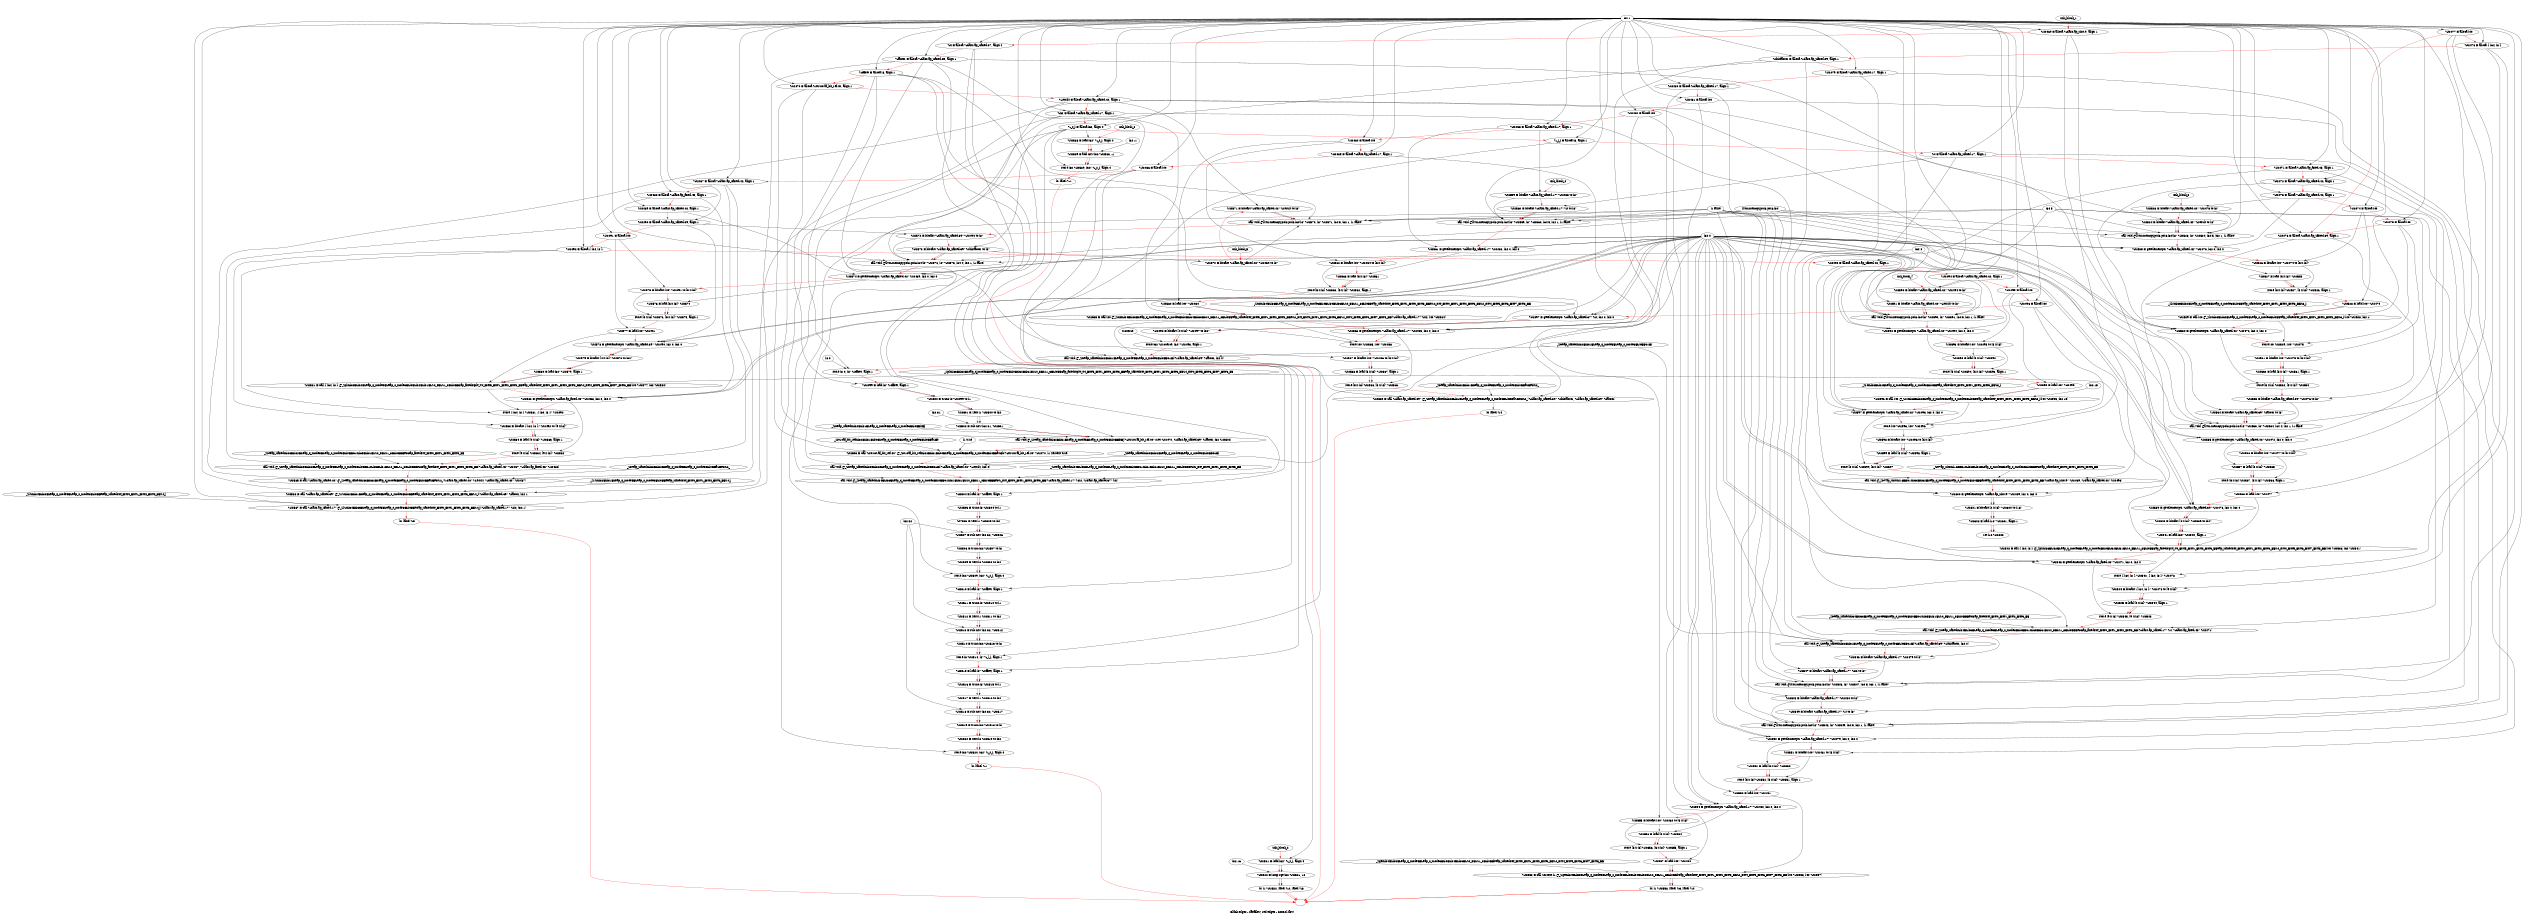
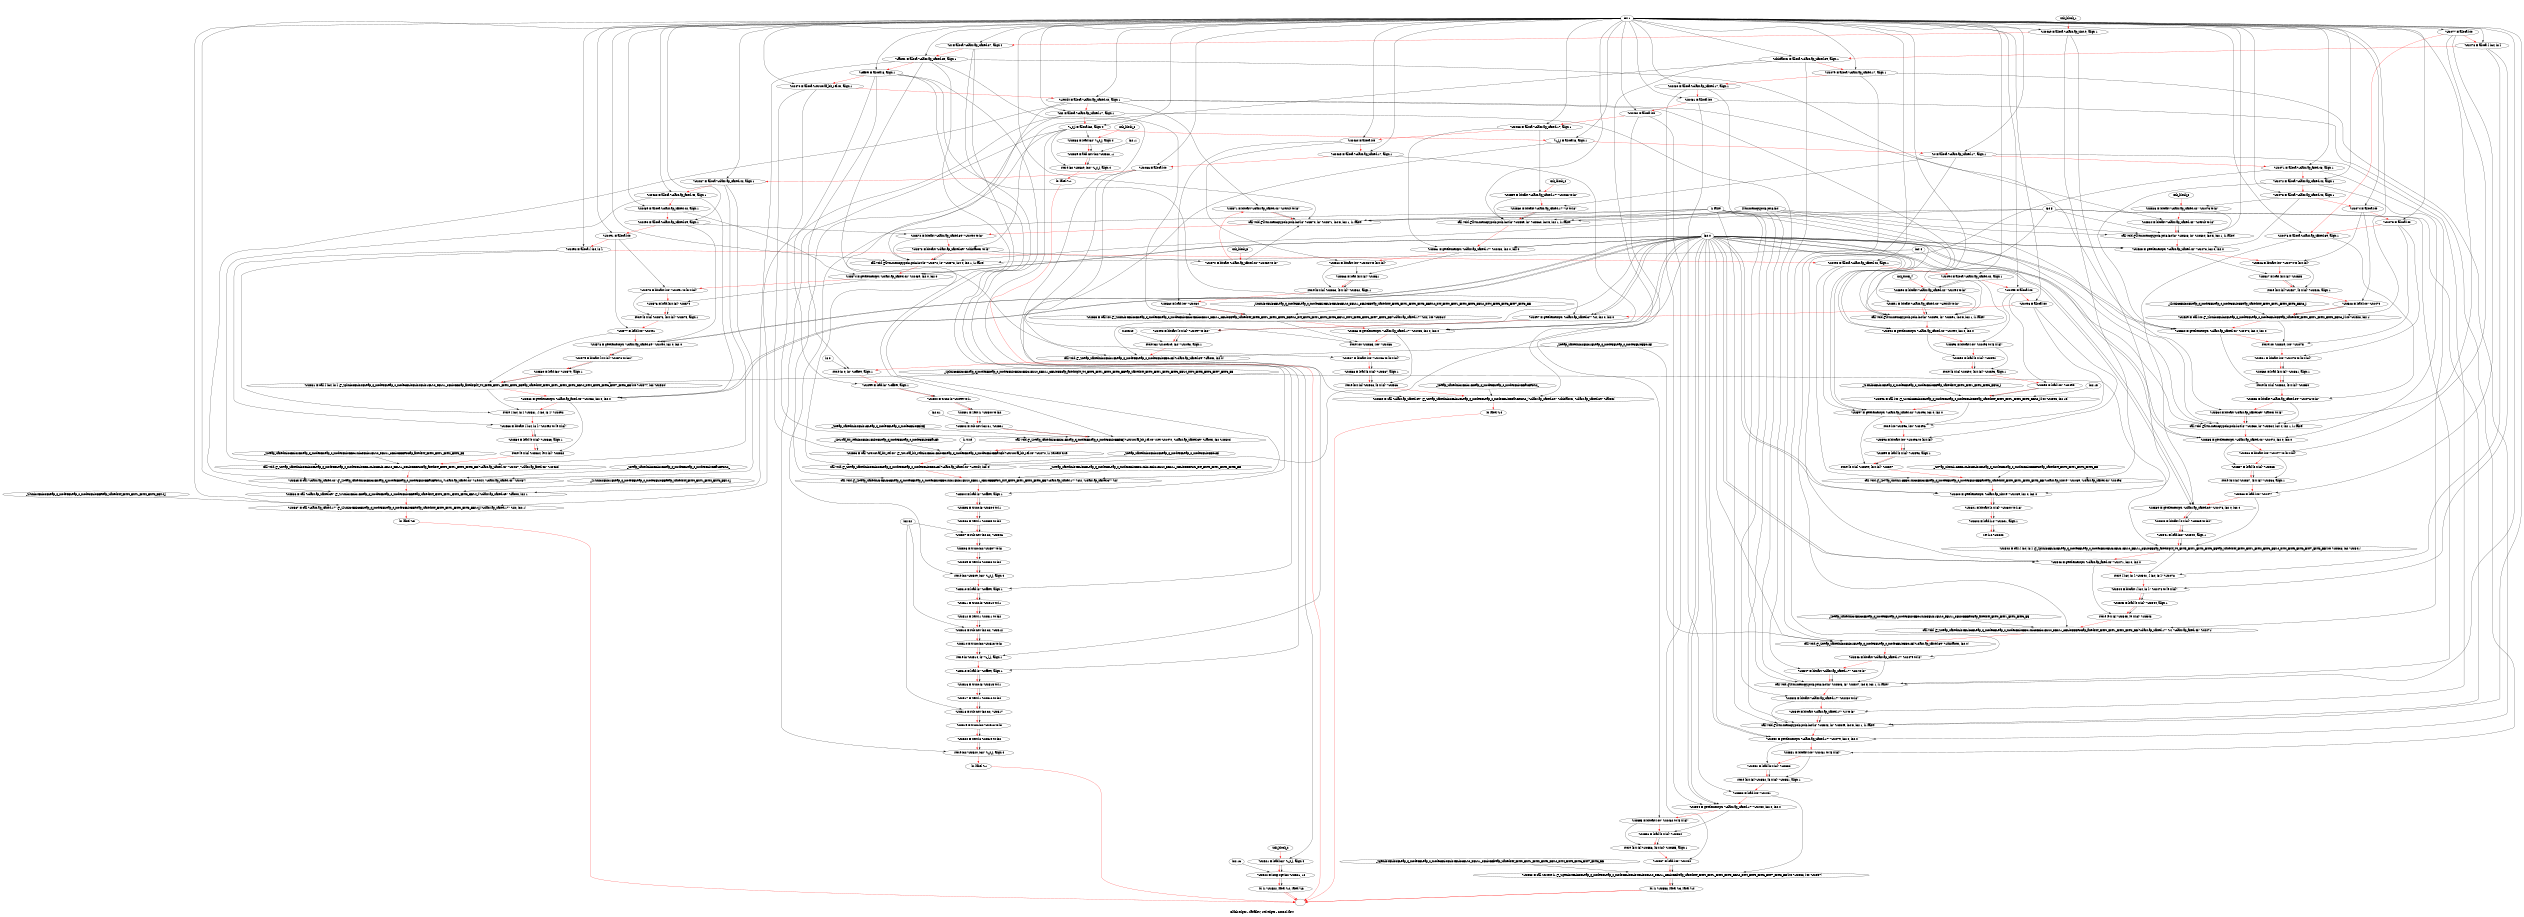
(1357, 269) -> (1357, 269)
(978, 522) -> (978, 522)
